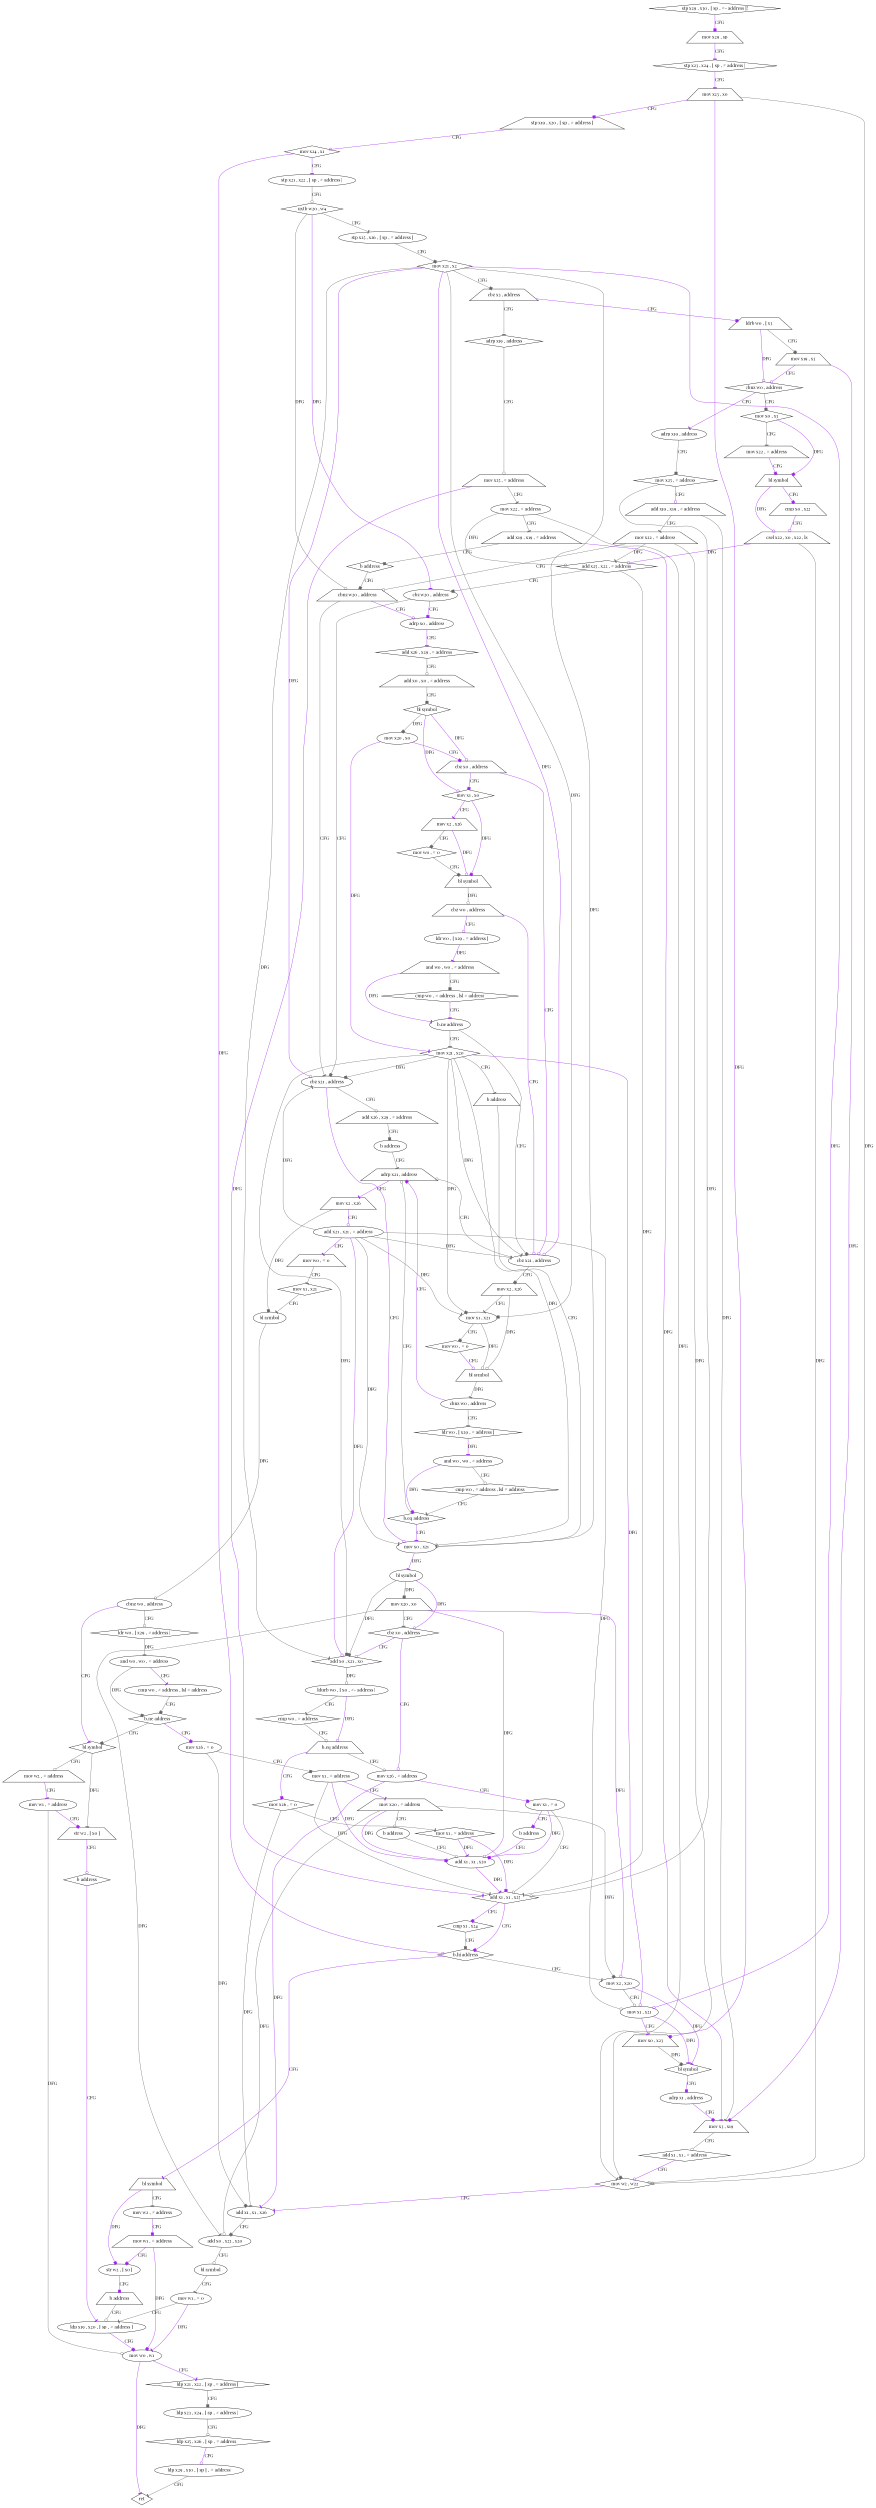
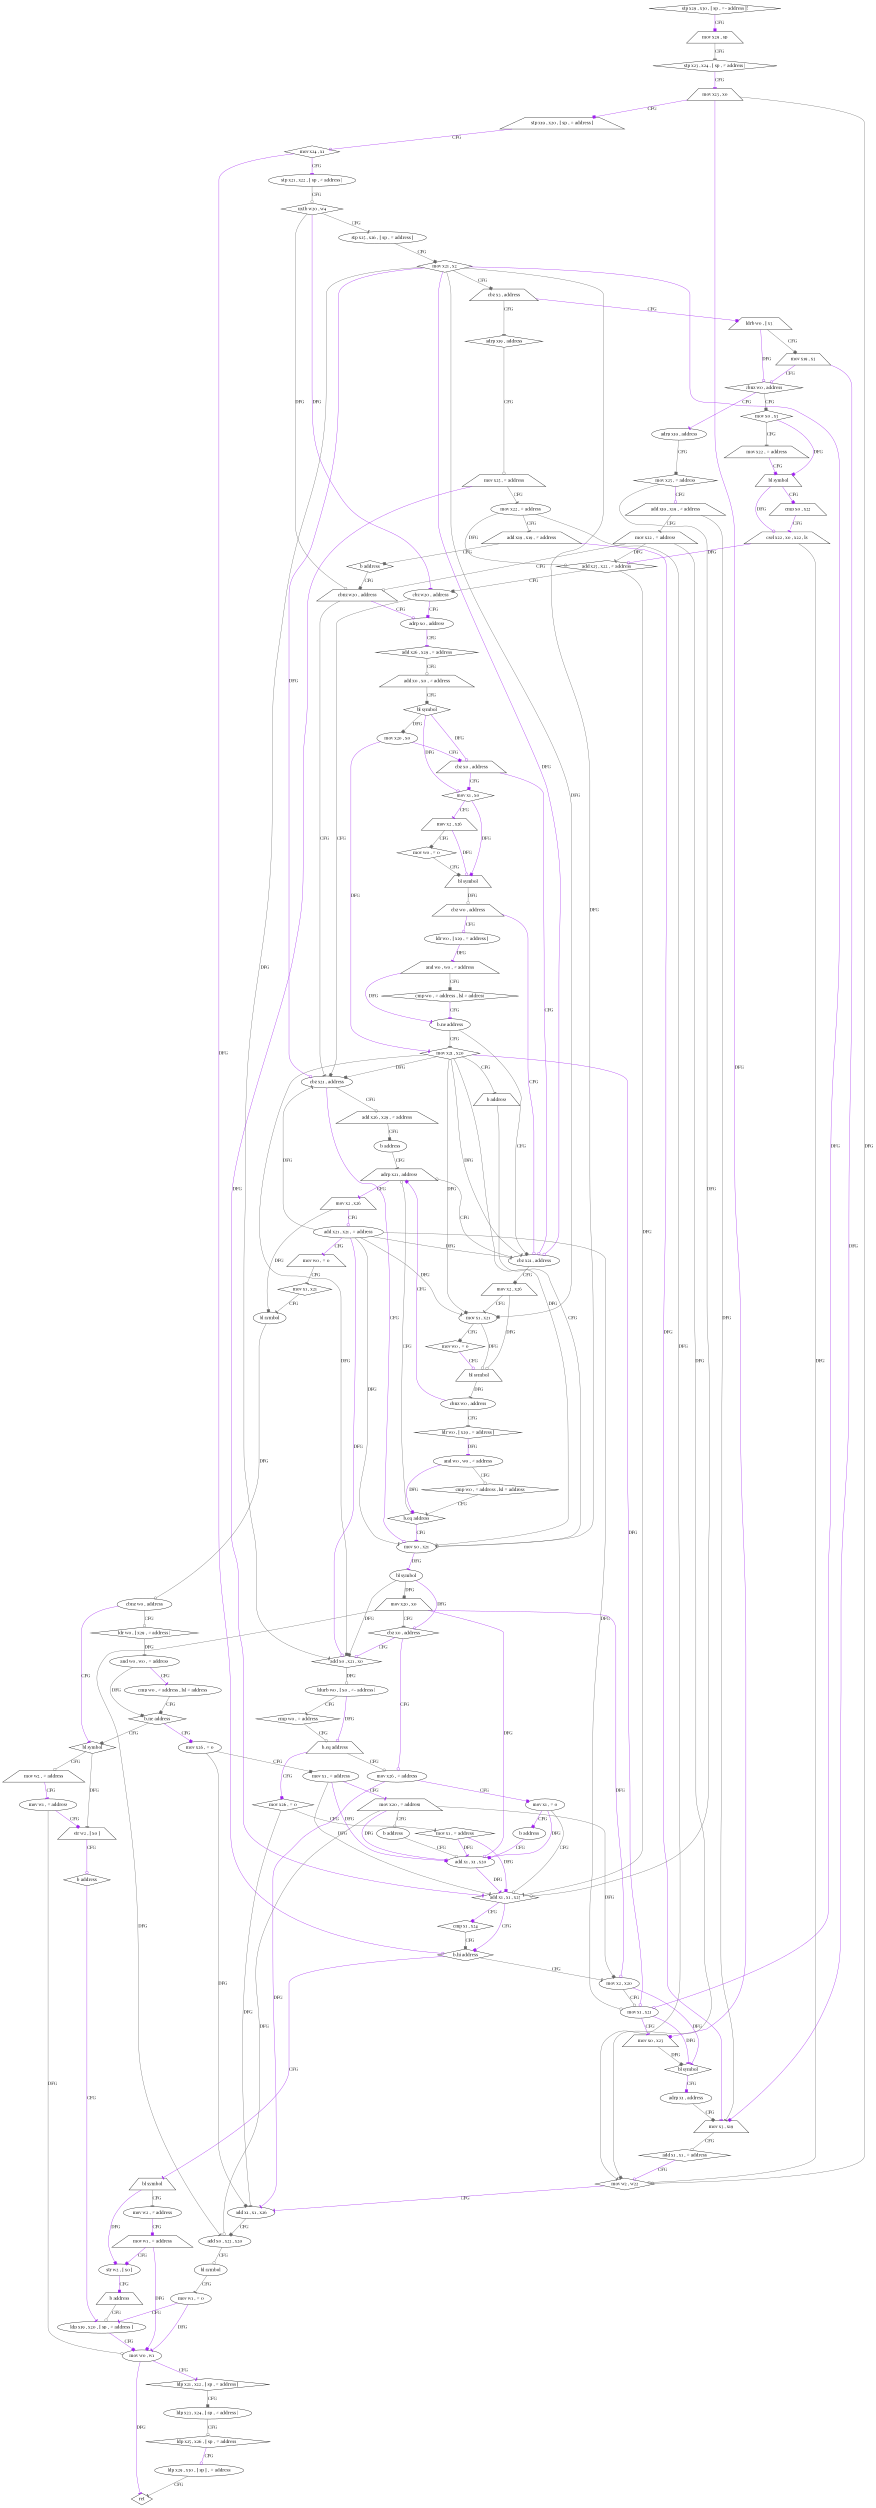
(715, 51) -> (715, 51)
(793, 522) -> (793, 522)
(702, 2111) -> (702, 2111)
(149, 2312) -> (149, 2312)
